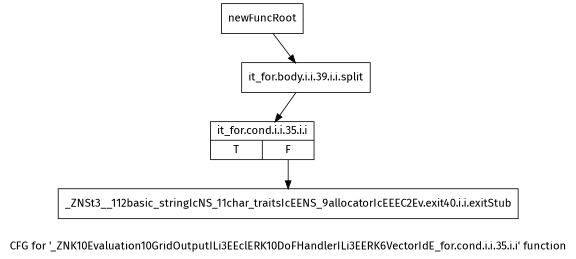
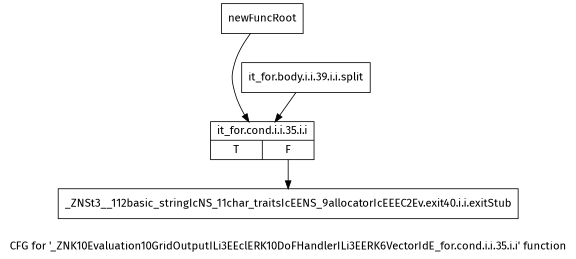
(282, 45) -> (232, 73)
